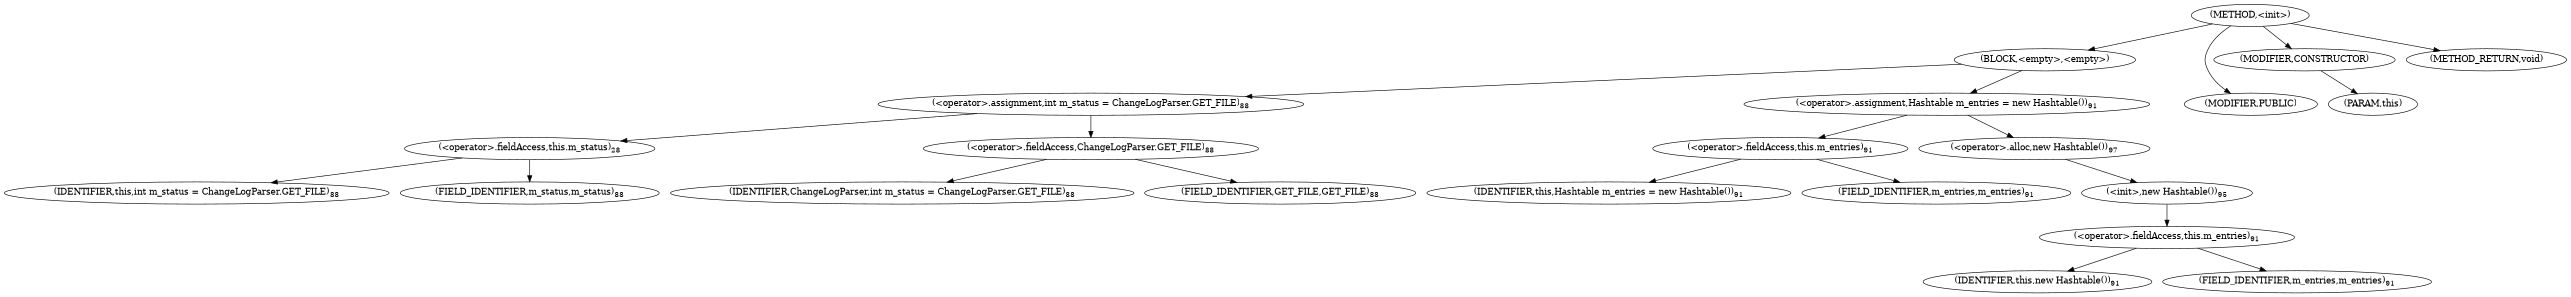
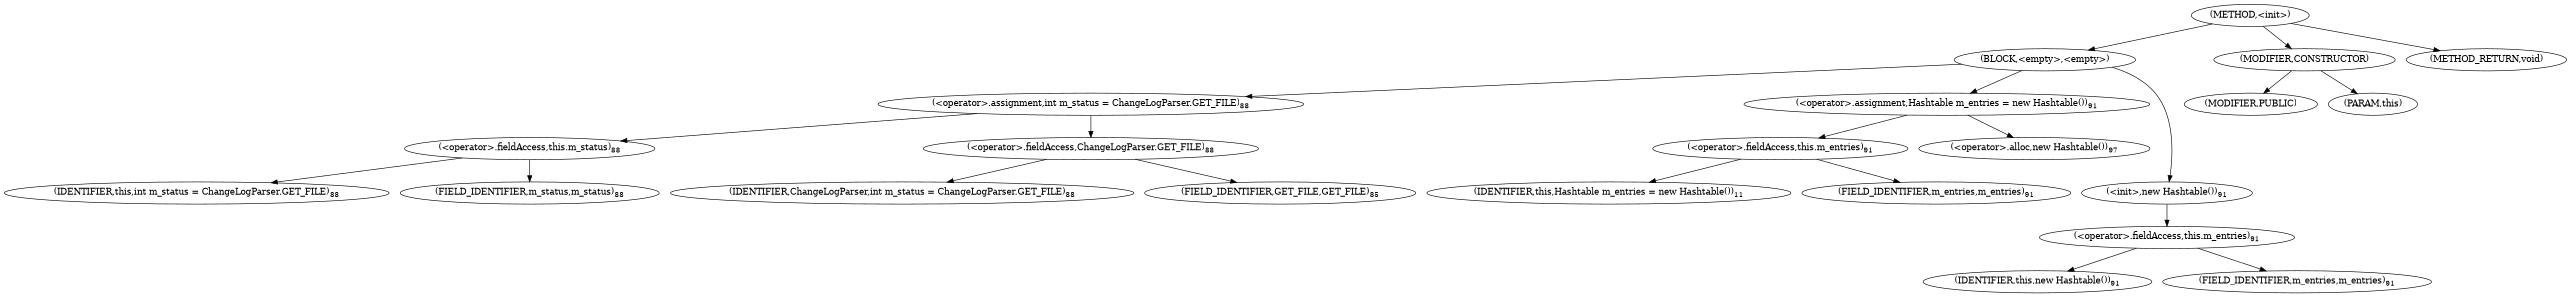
(2205, 57) -> (2280, 80)
(616, 148) -> (616, 148)
(2098, 170) -> (2164, 108)
(1375, 192) -> (1375, 192)
(1739, 192) -> (1739, 192)
(2223, 192) -> (2223, 192)
